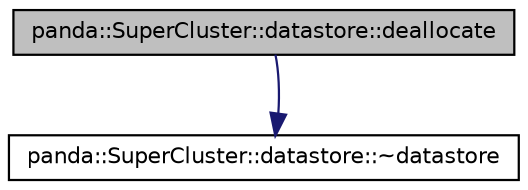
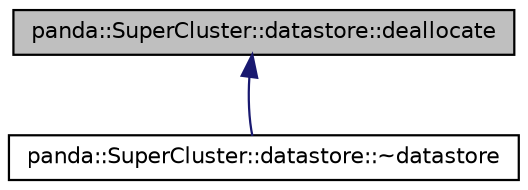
(279, 84) -> (249, 106)
